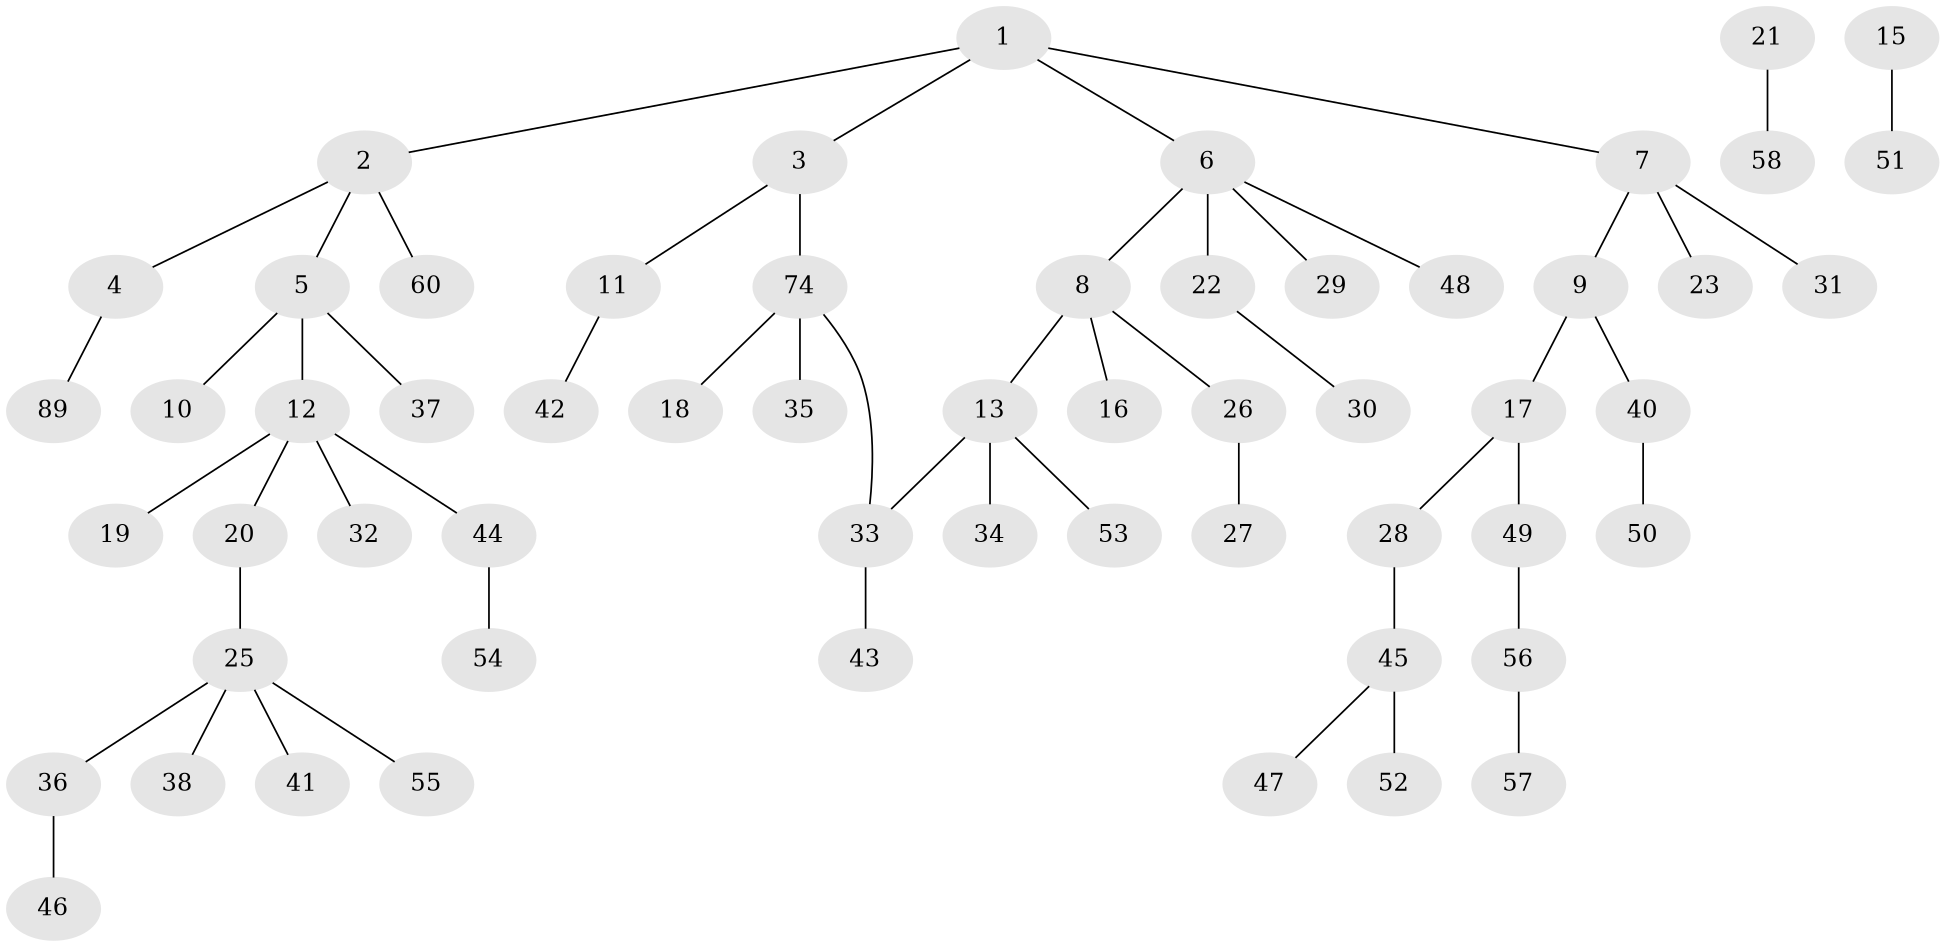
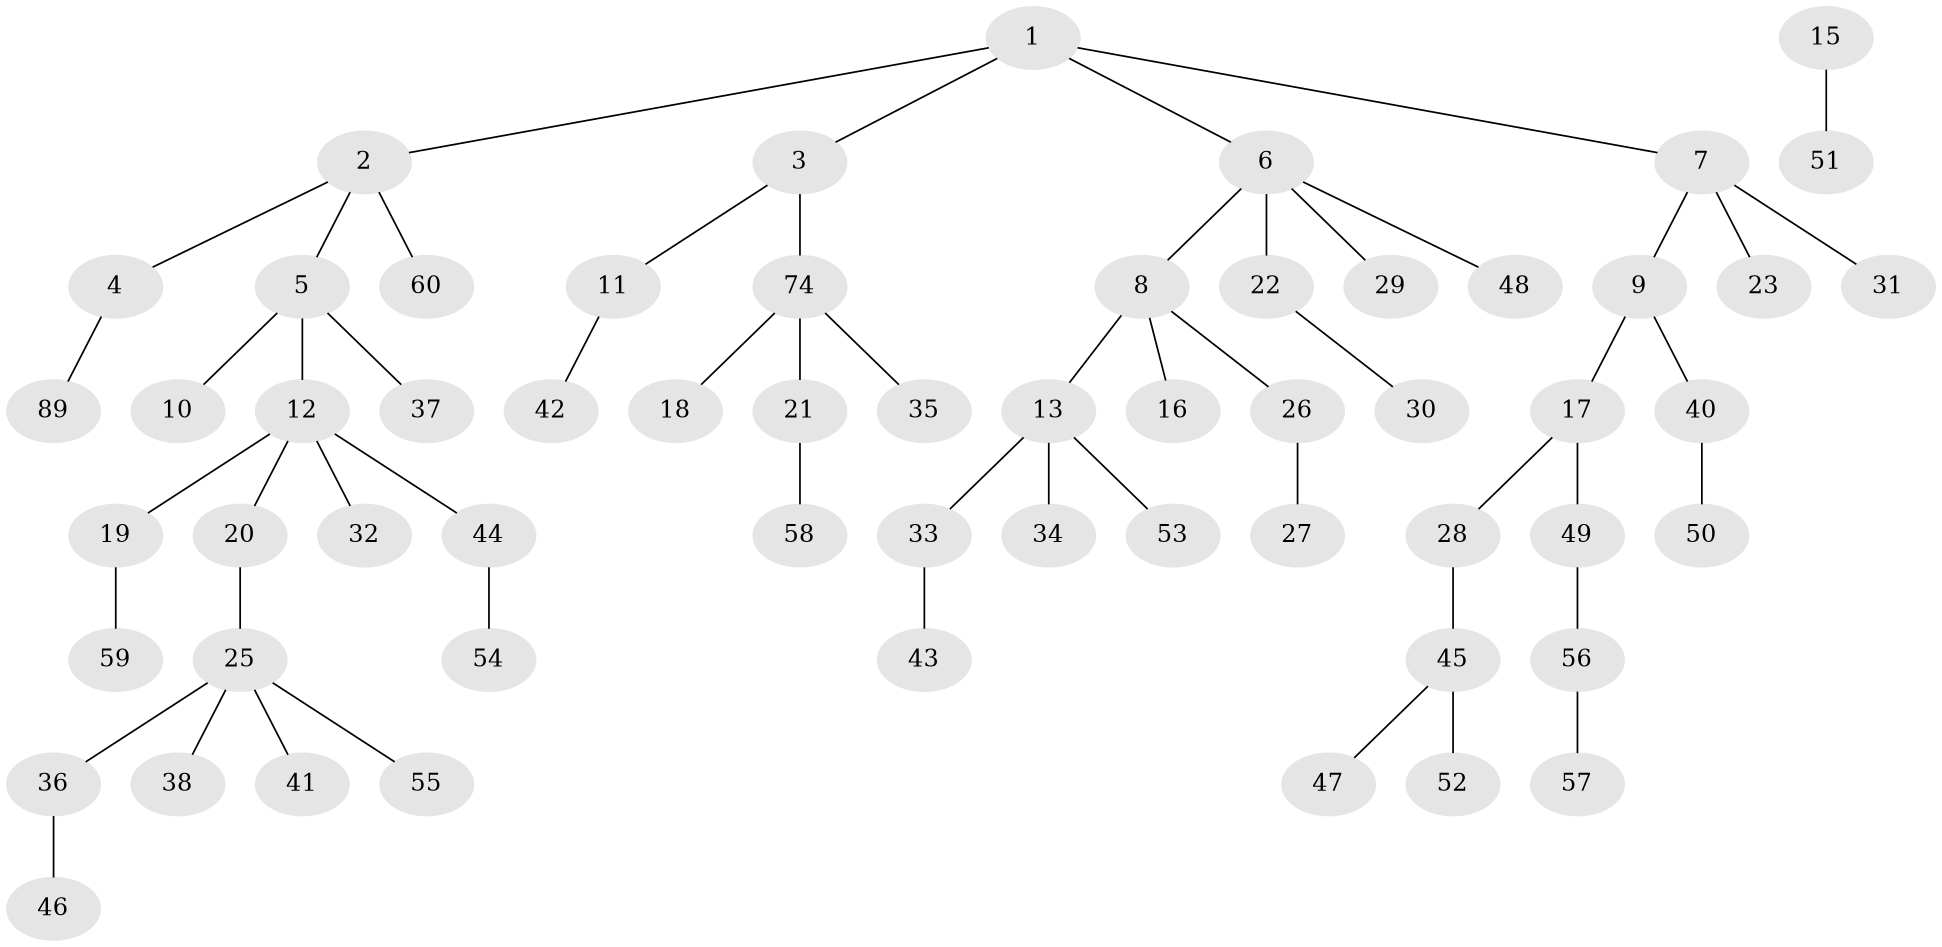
(868, 404) -> (800, 349)
none -> (116, 660)
